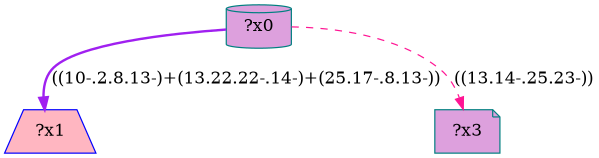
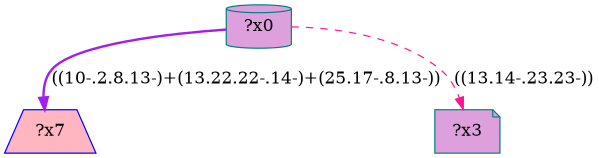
(524, 79) -> (524, 79)
(50, 131) -> (50, 131)
